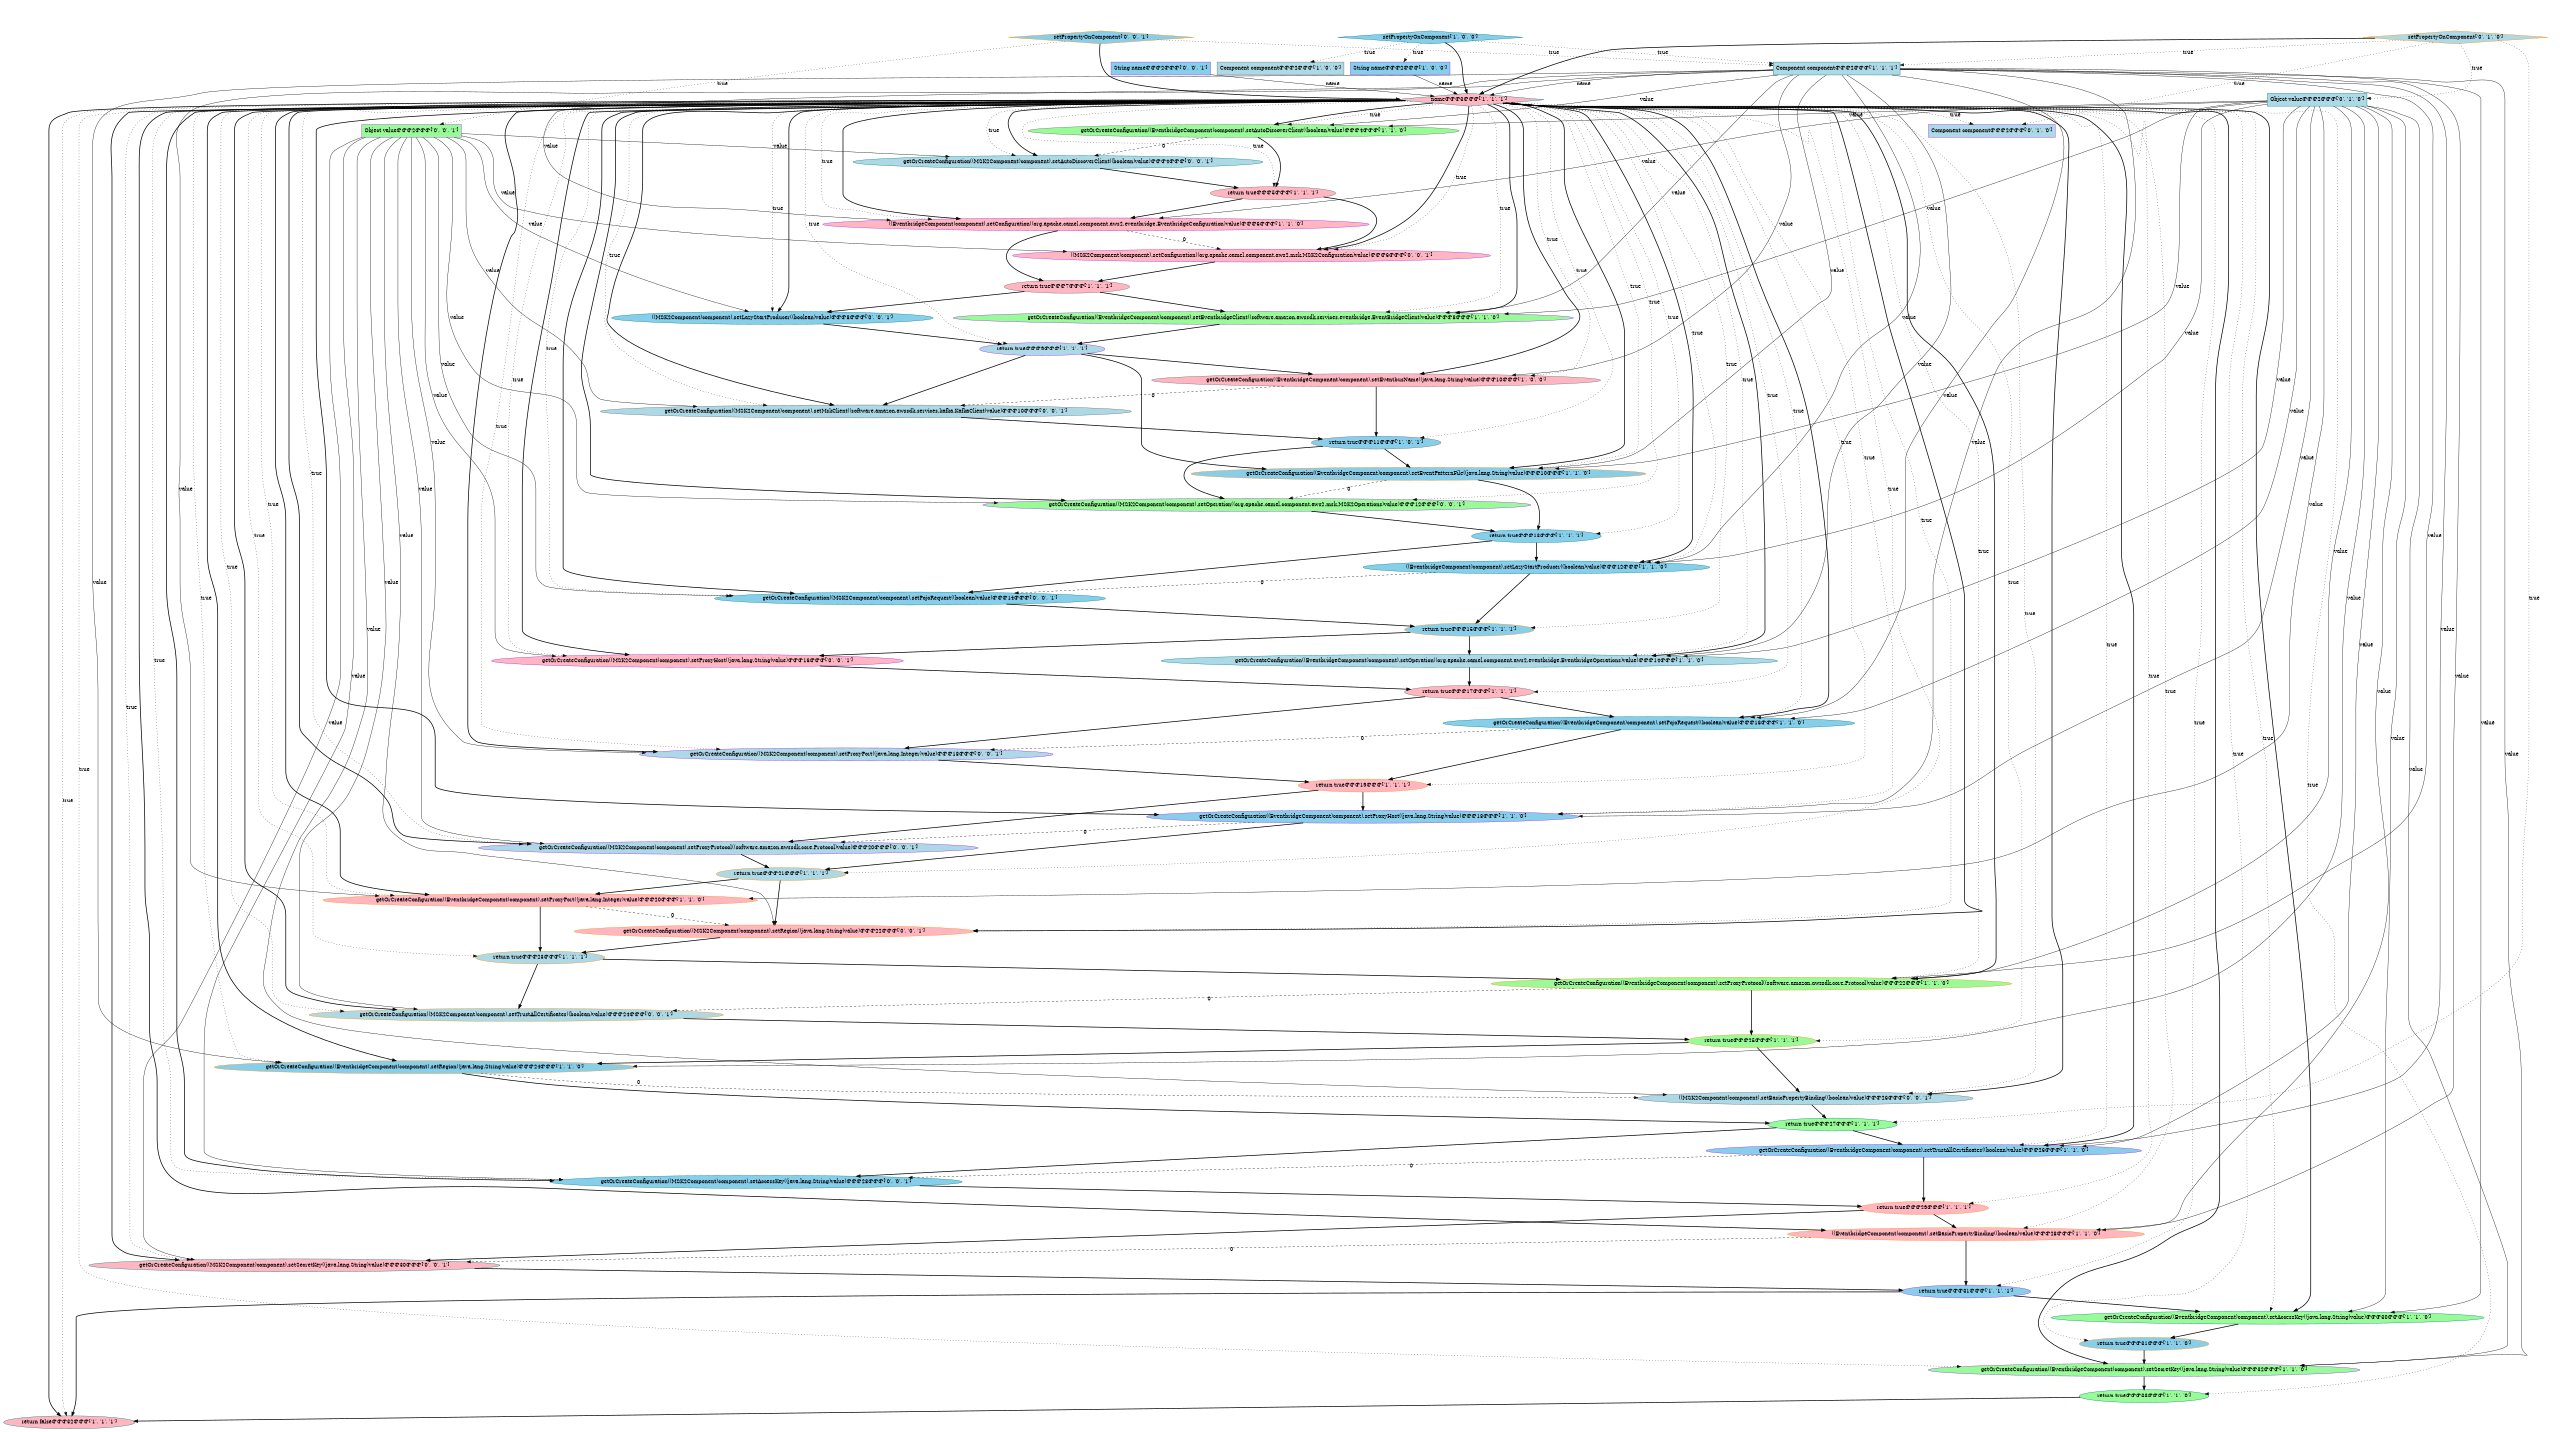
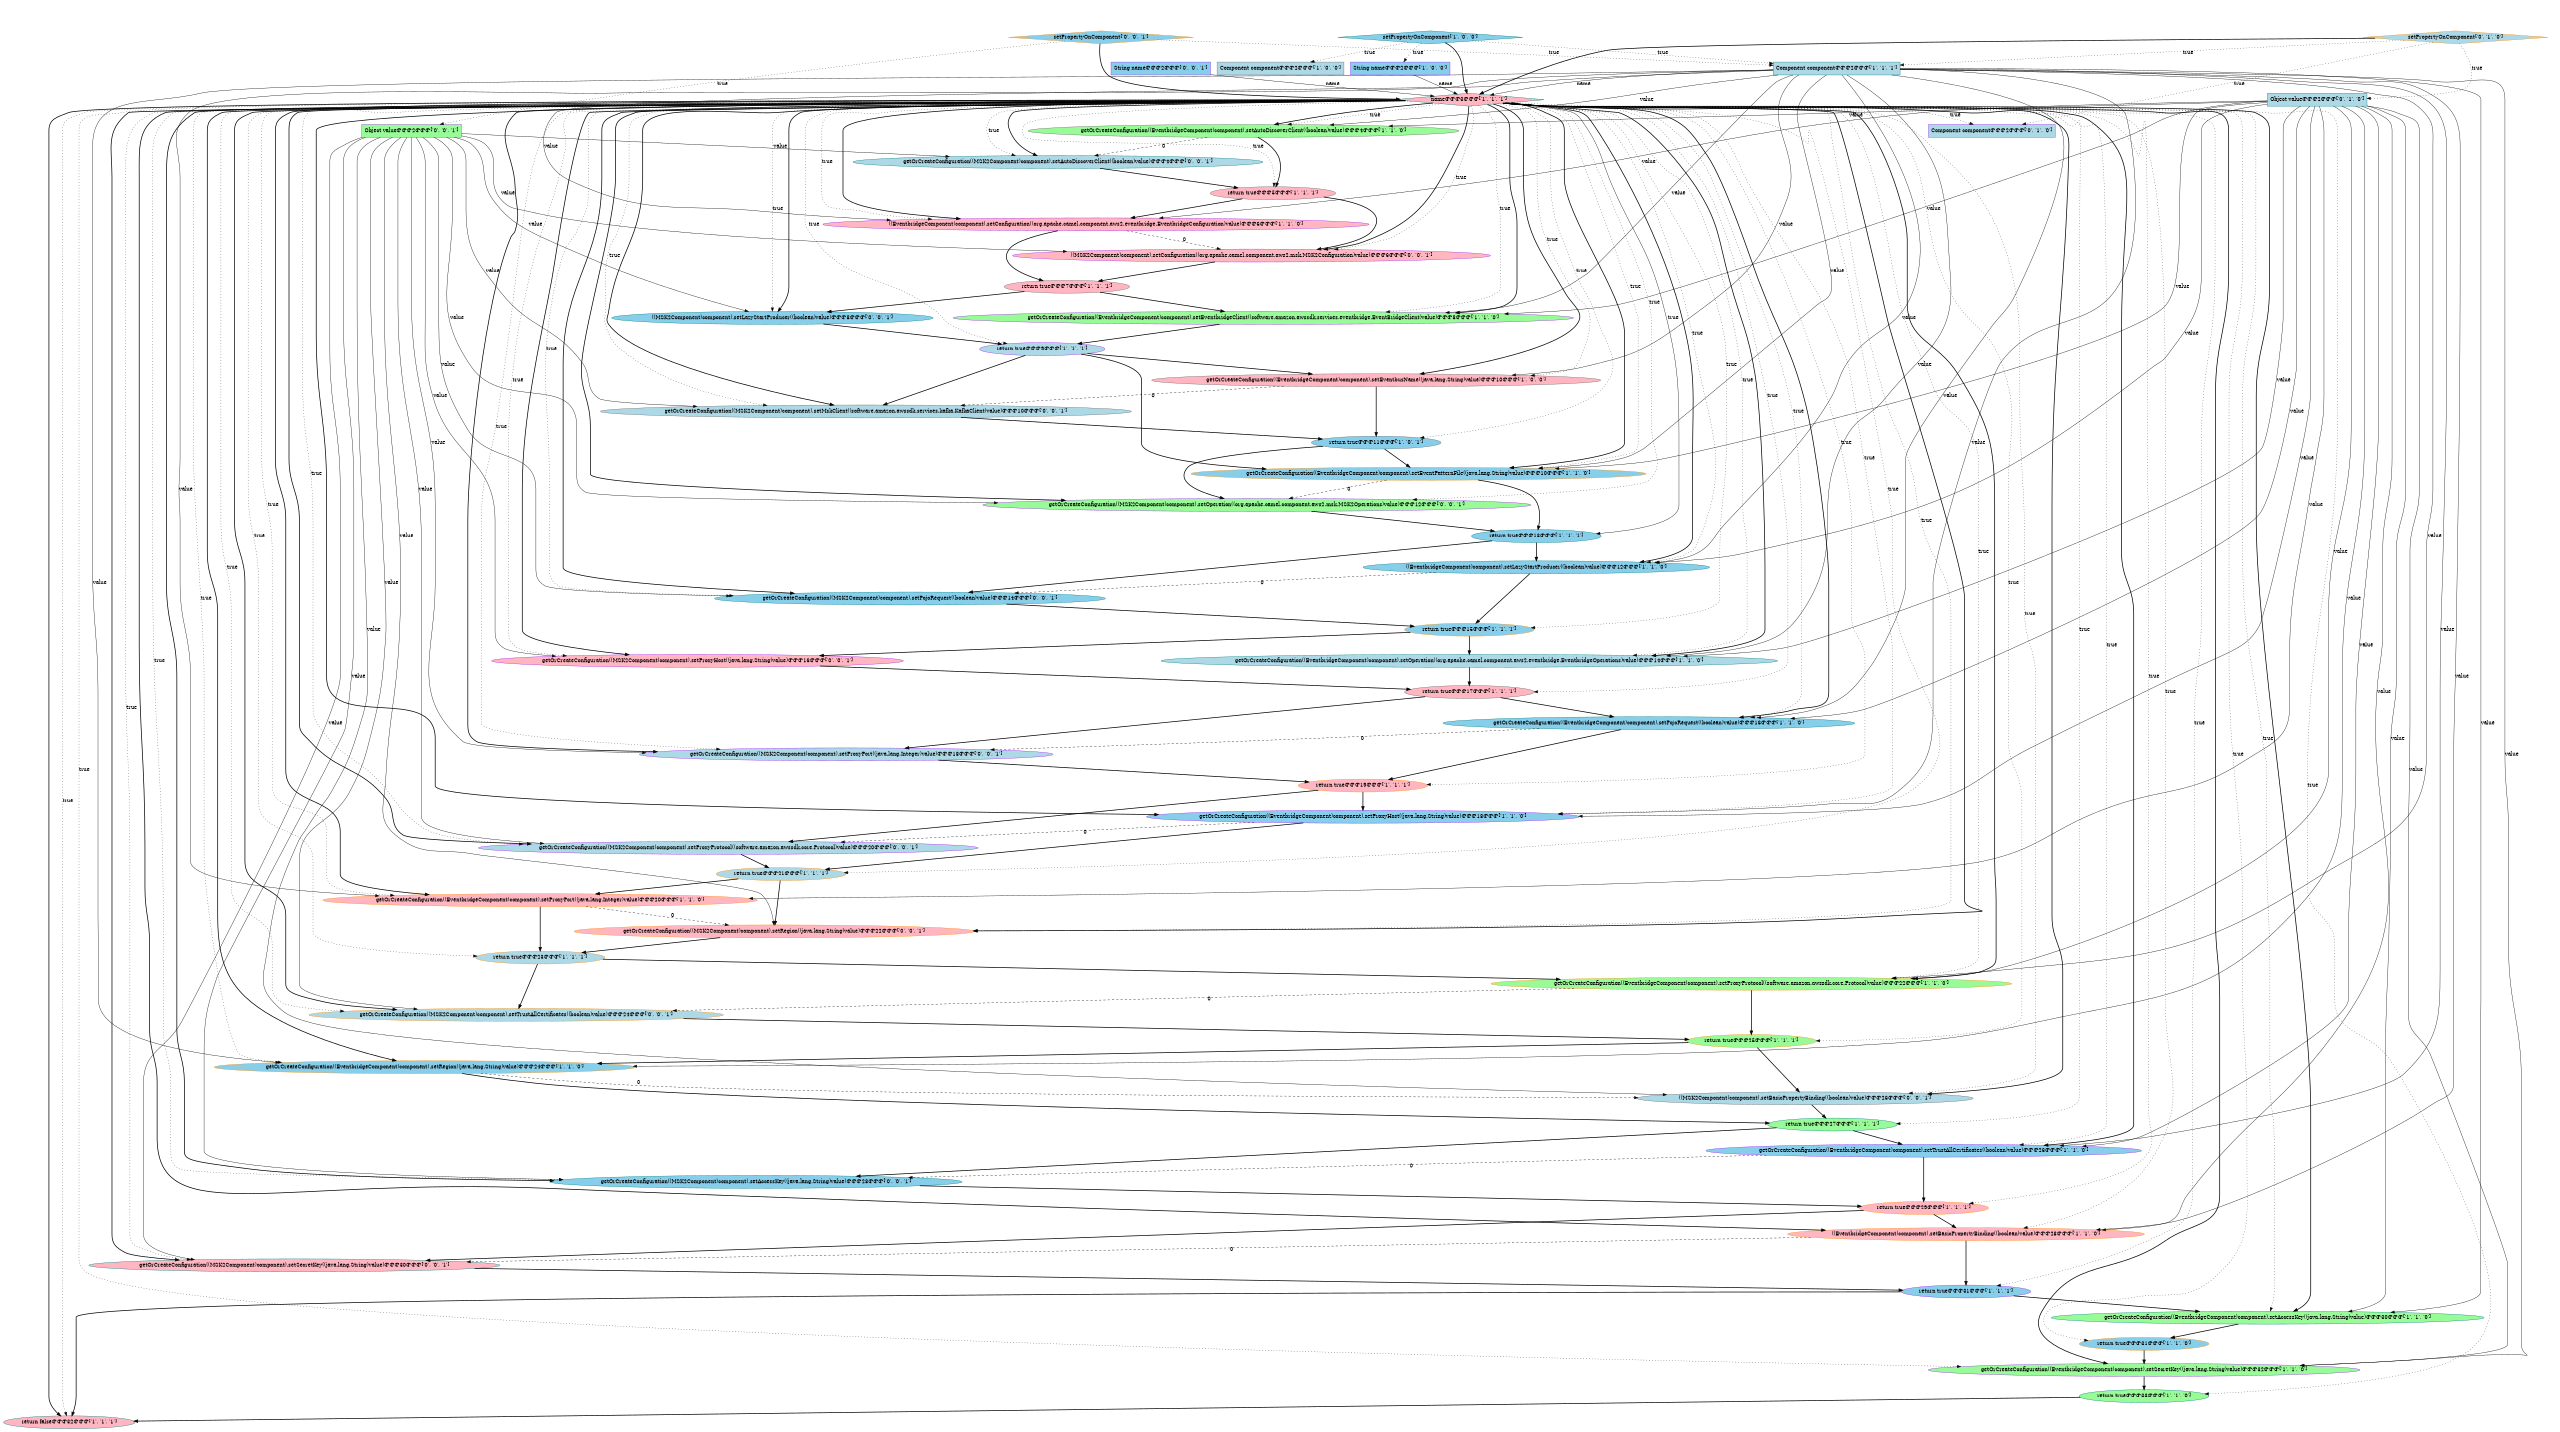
(1664, 308) -> (1664, 308)
(2525, 822) -> (2079, 411)
